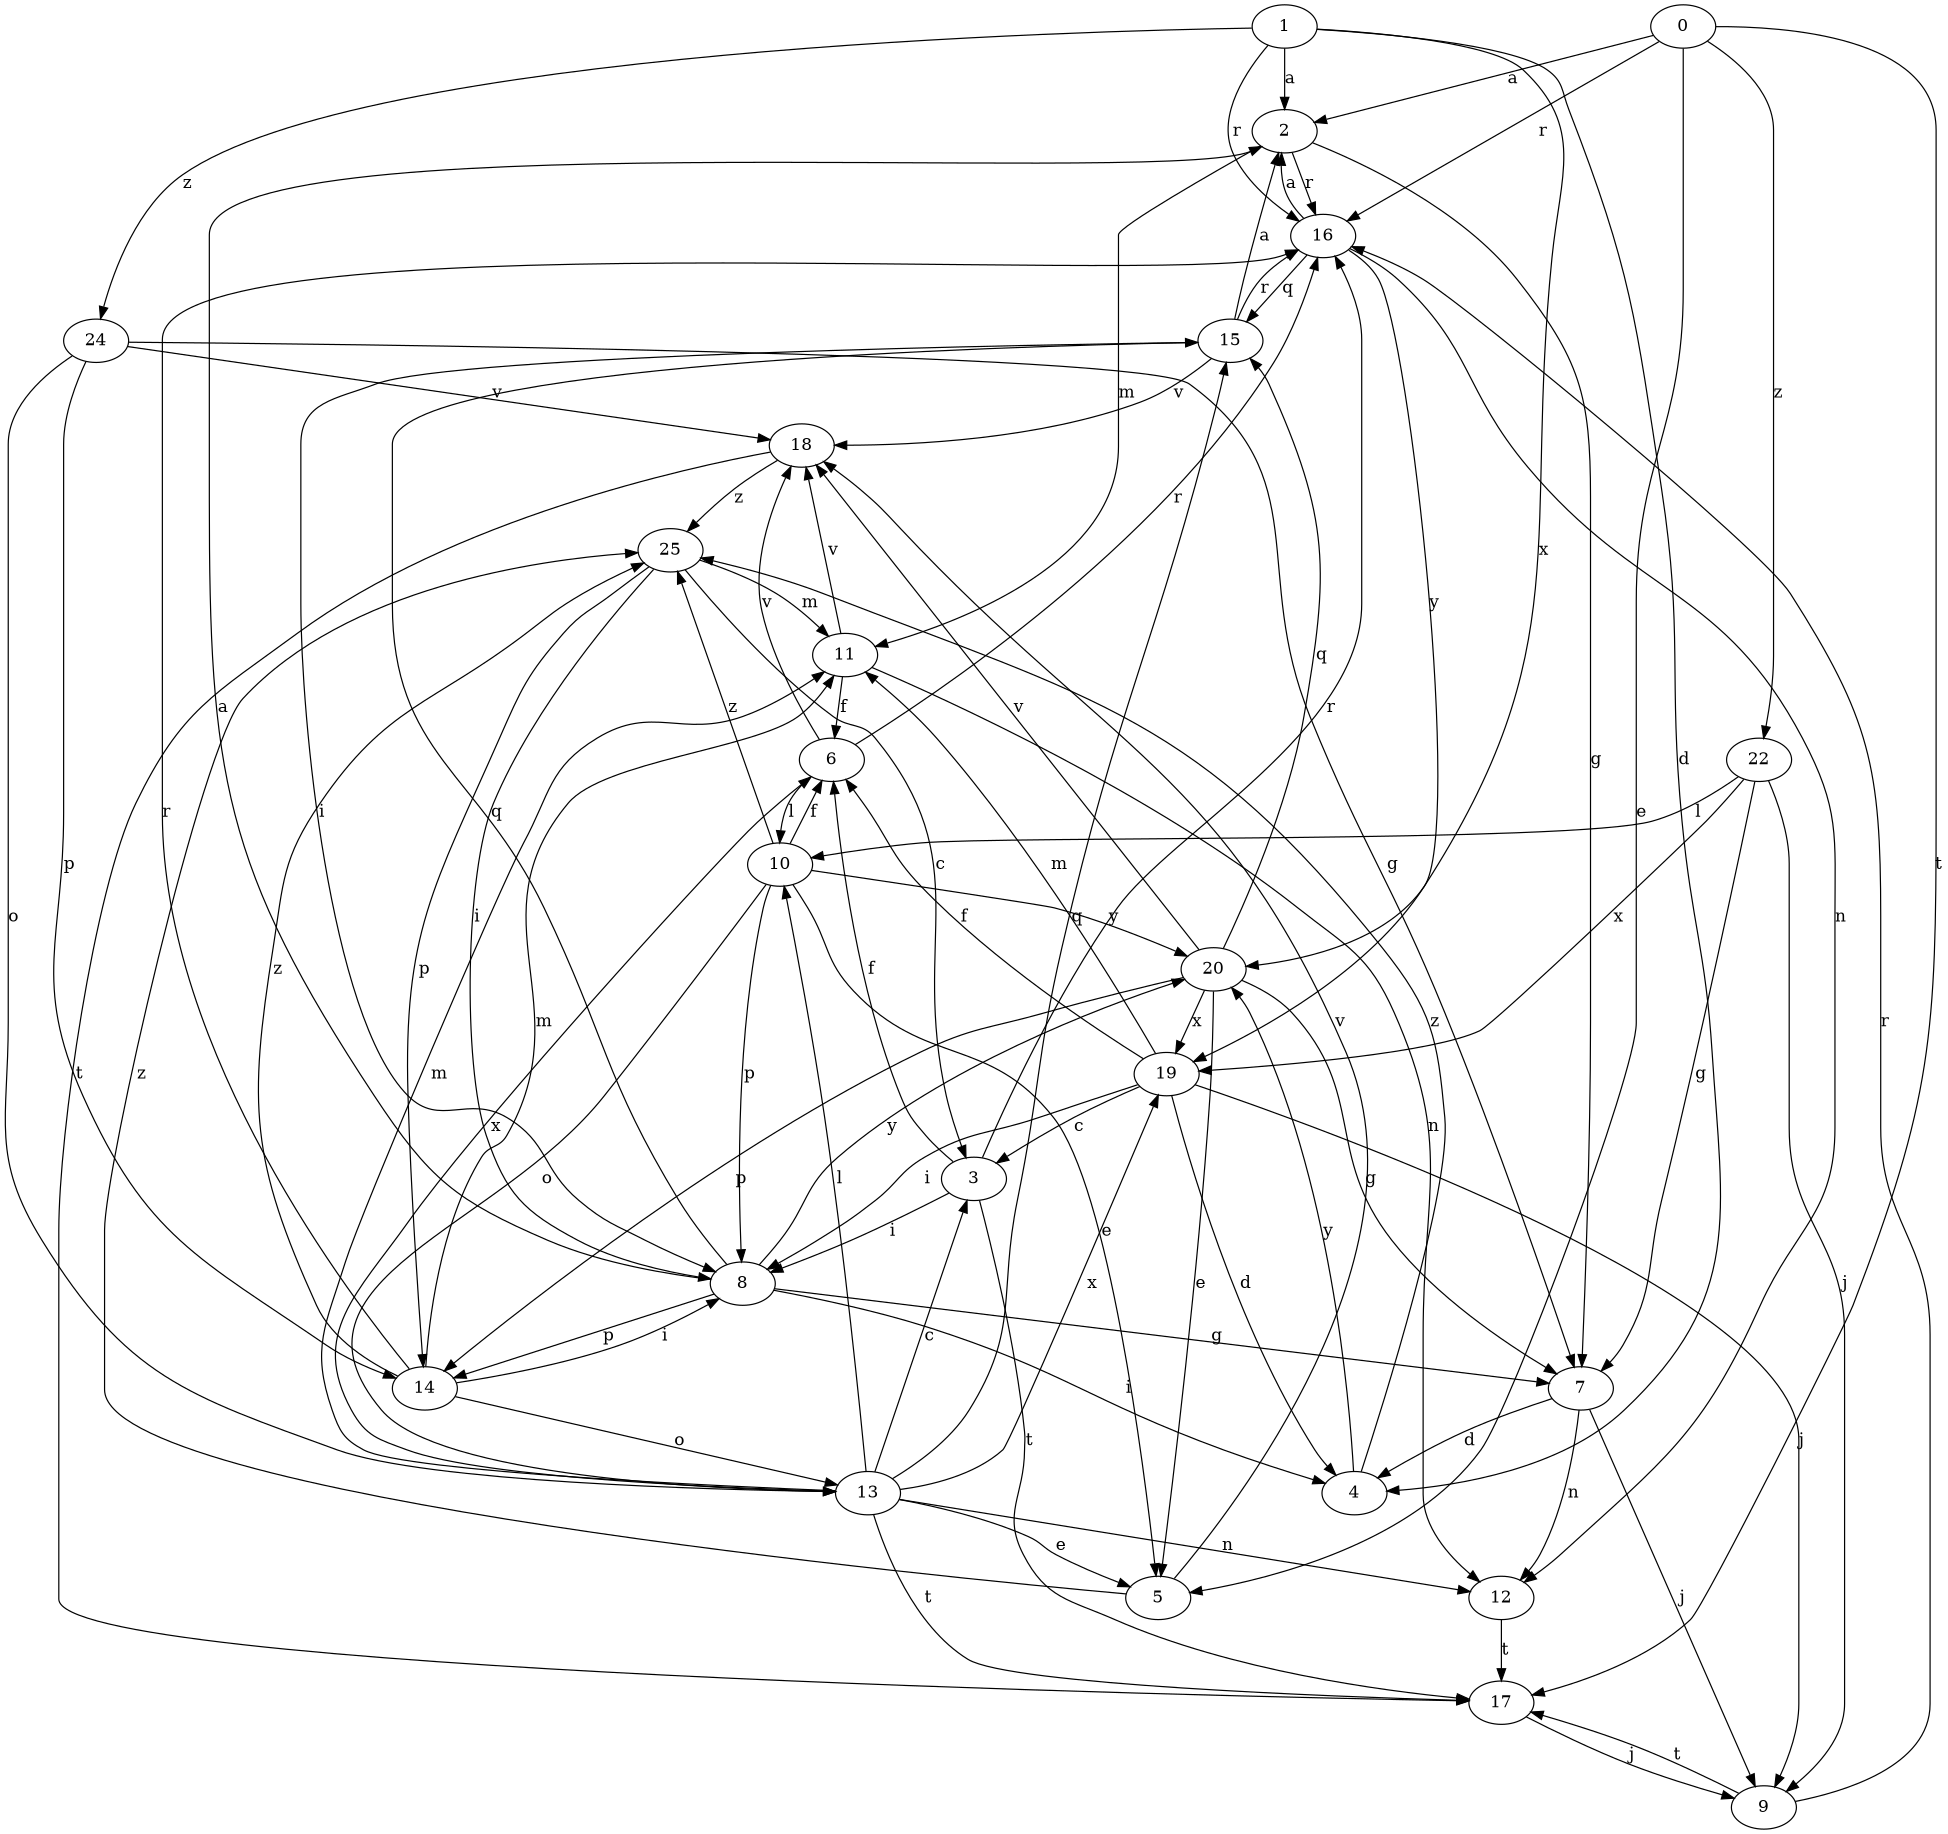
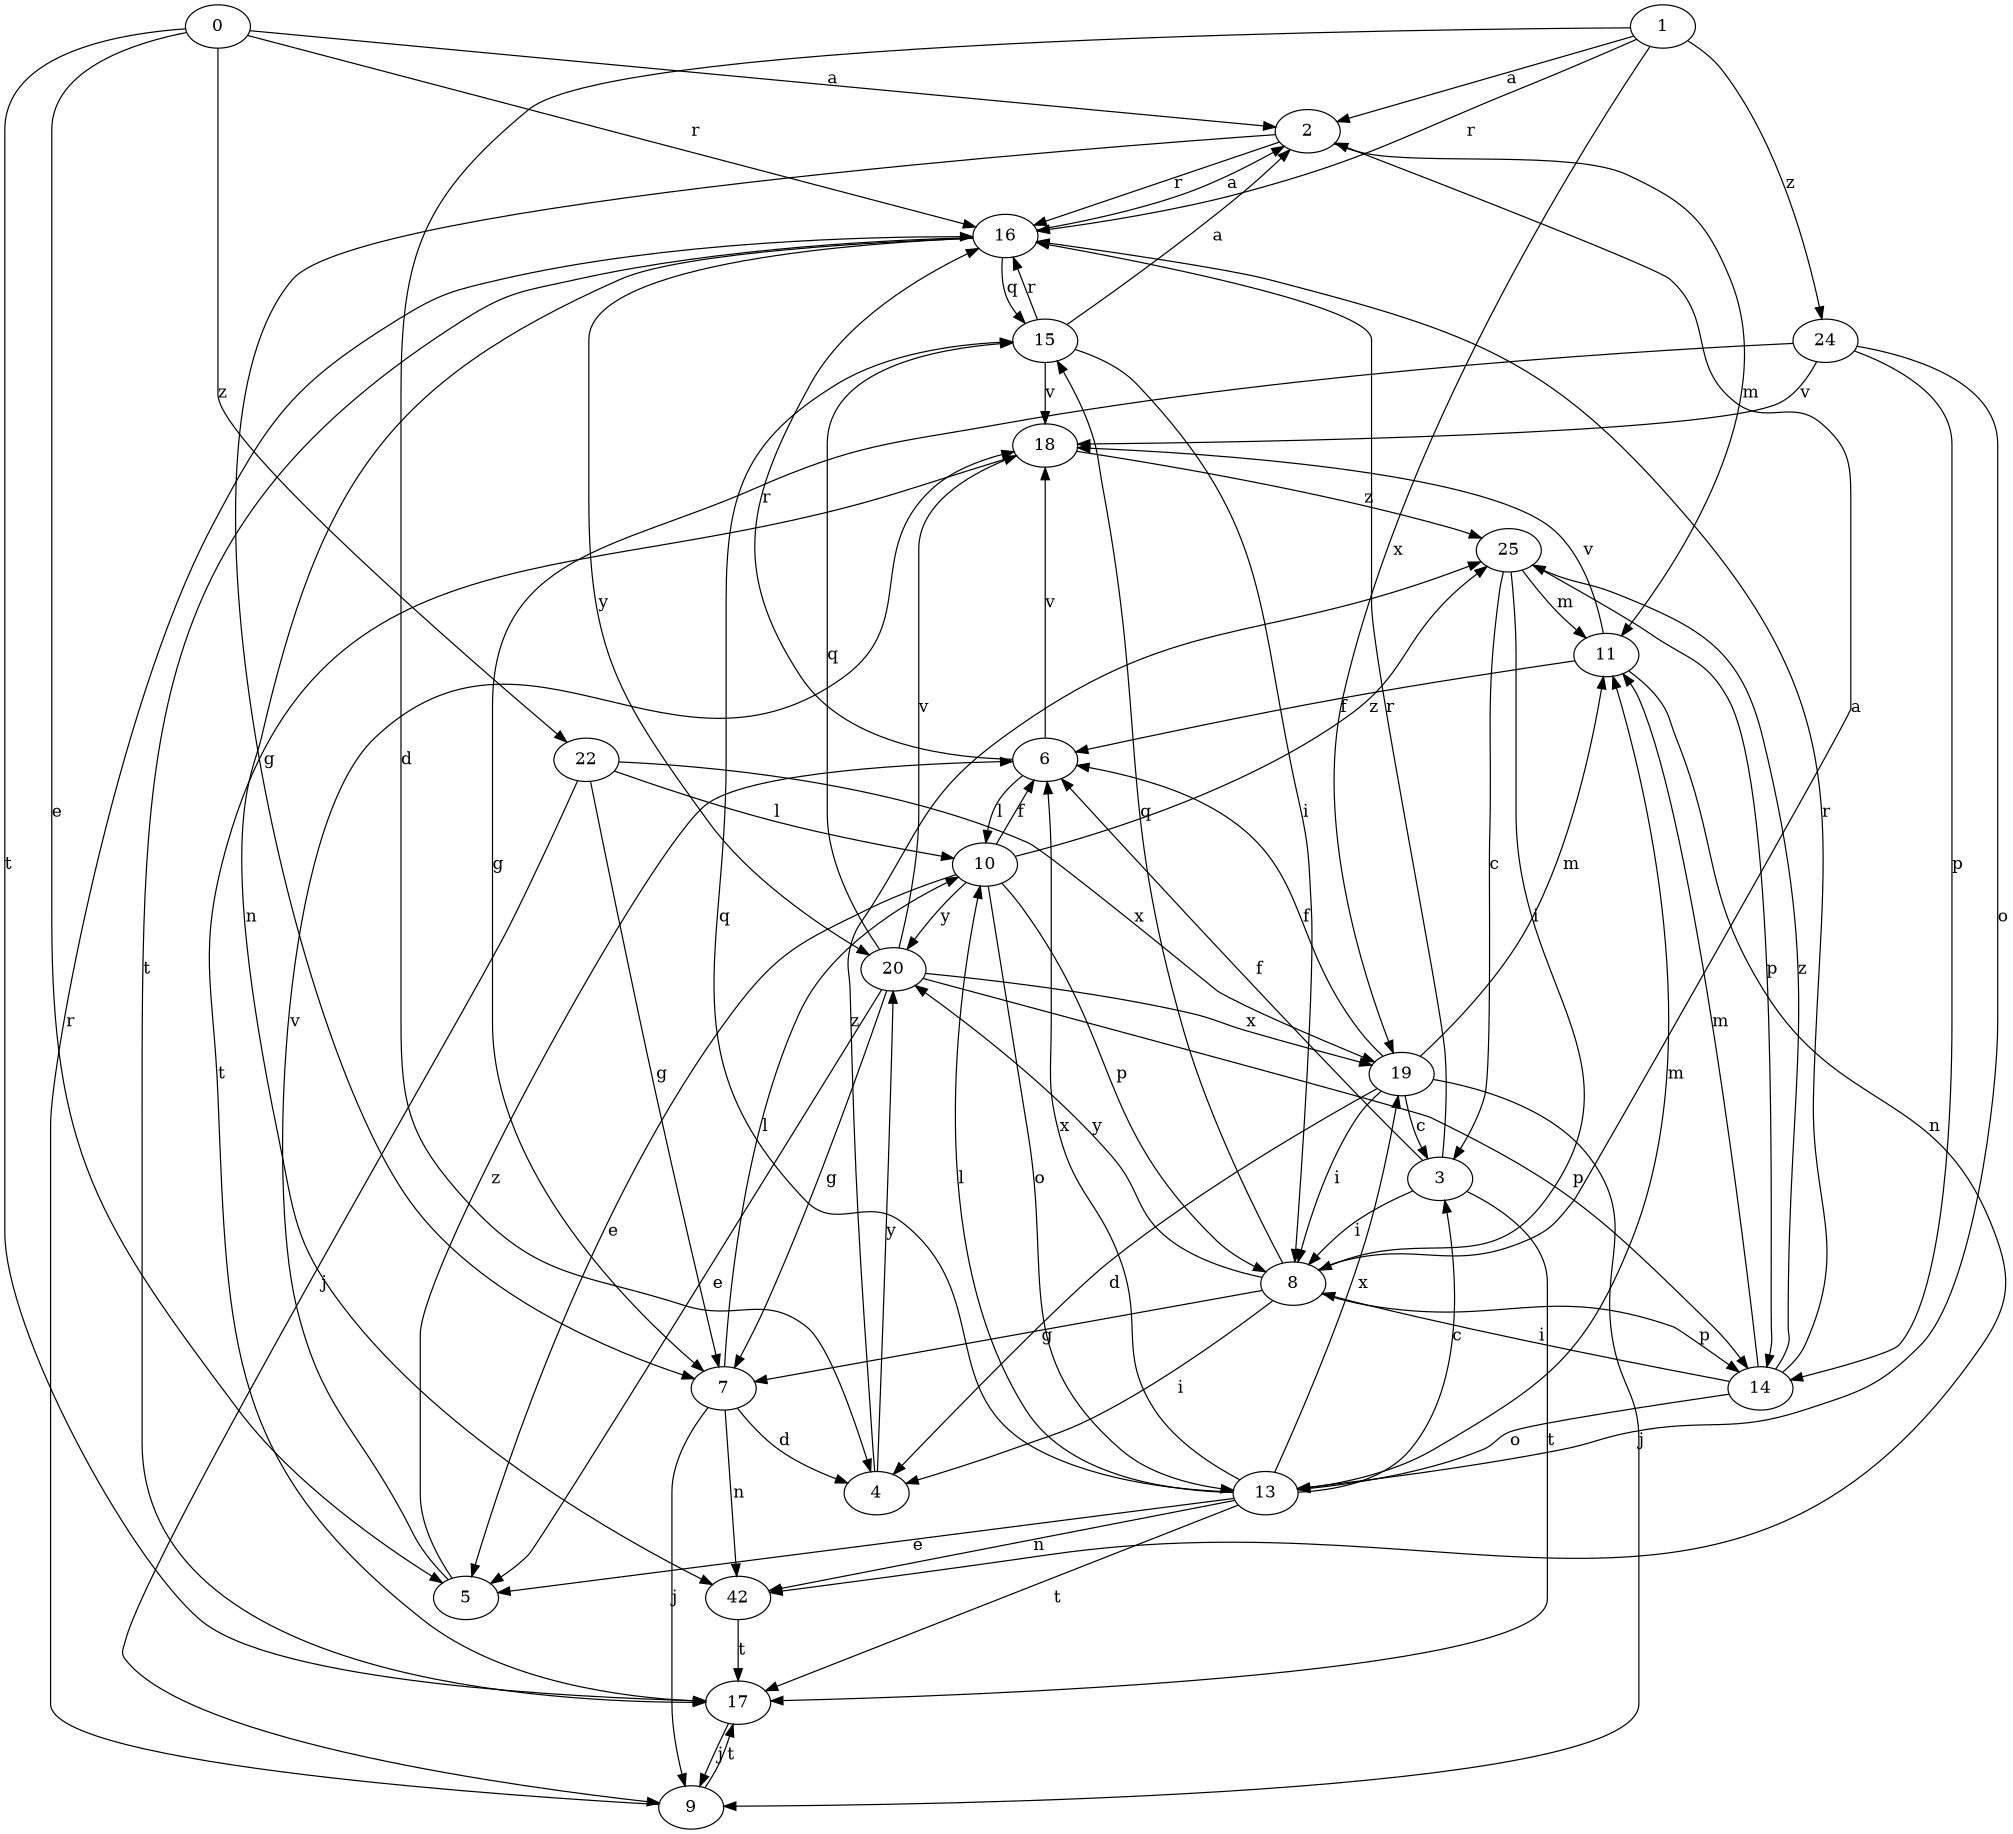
none -> (146, 897)
none -> (771, 1089)
(105, 1353) -> (555, 1037)
(1501, 1598) -> (738, 1598)
